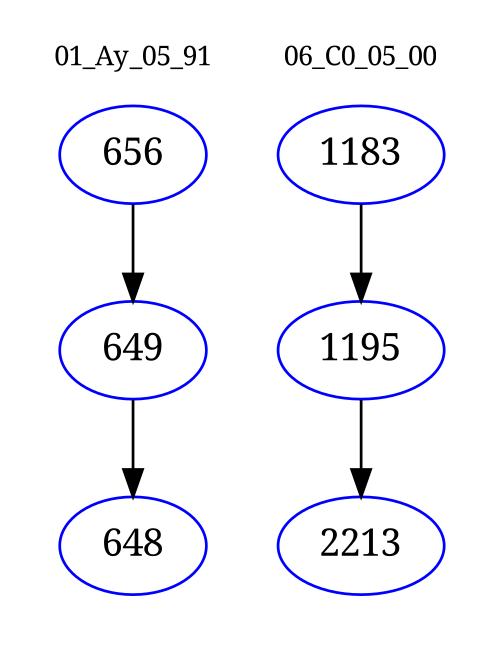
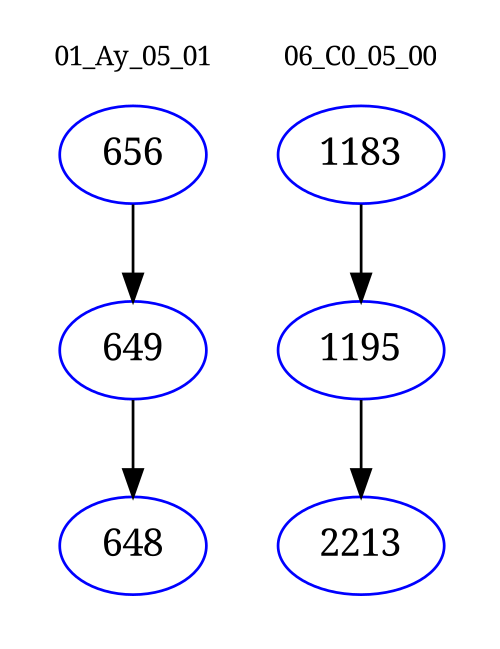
(133, 58) -> (133, 58)
